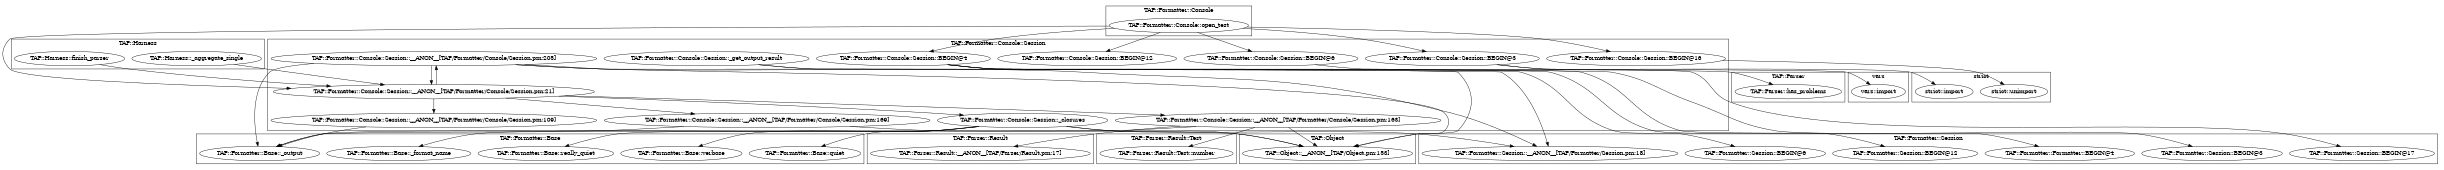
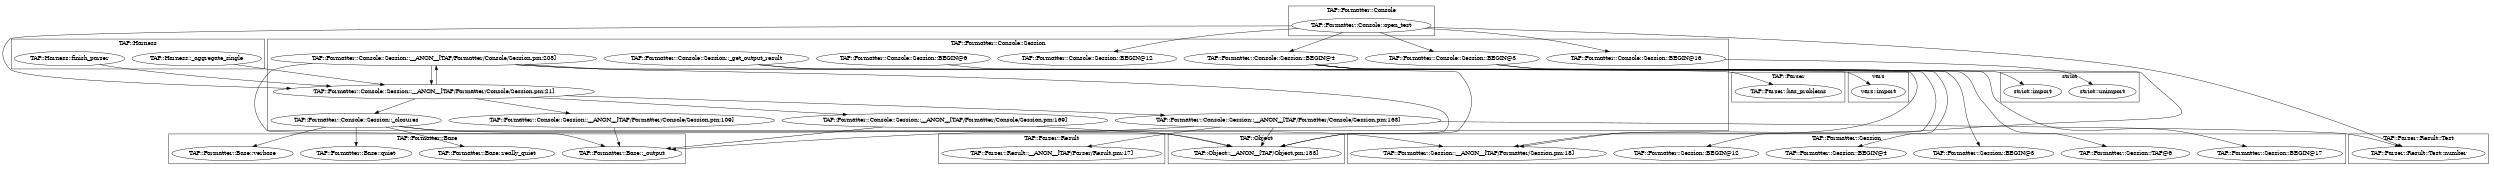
(1224, 42) -> (1920, 48)
(399, 153) -> none
(1755, 153) -> (2126, 153)
(2060, 153) -> (1836, 153)
